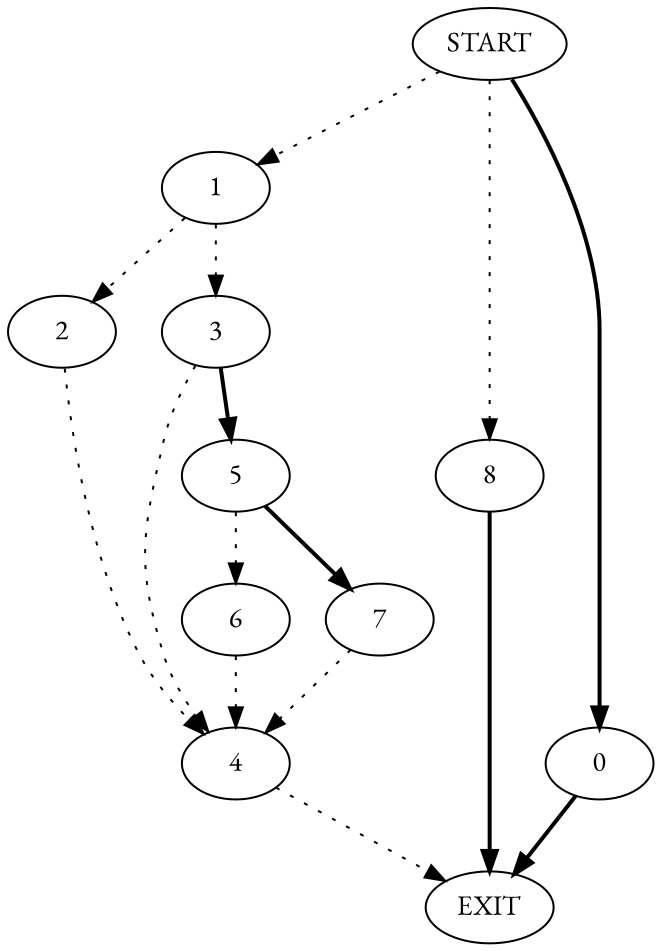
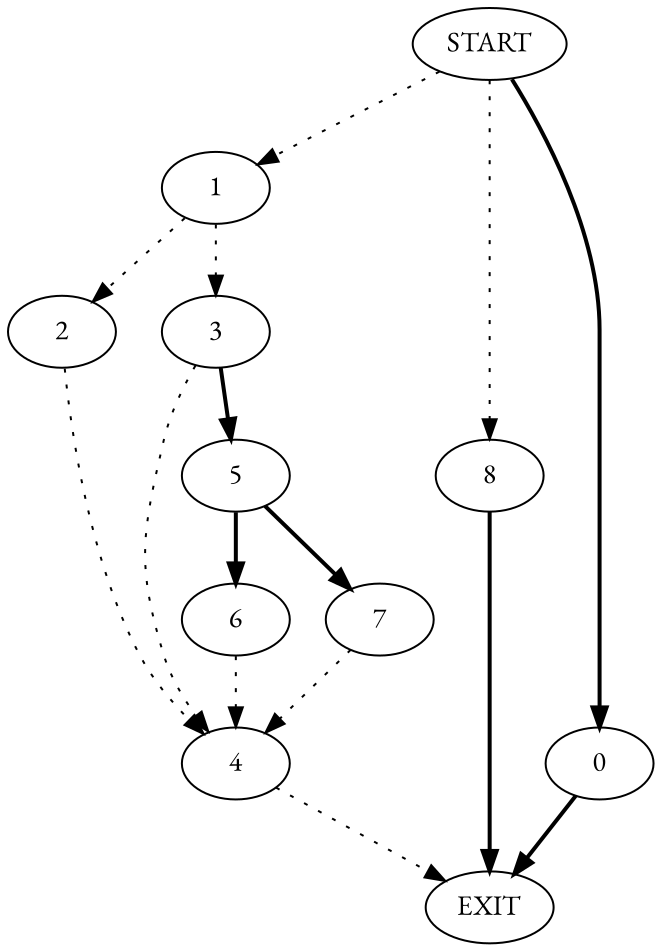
(236, 538) -> (236, 538)
